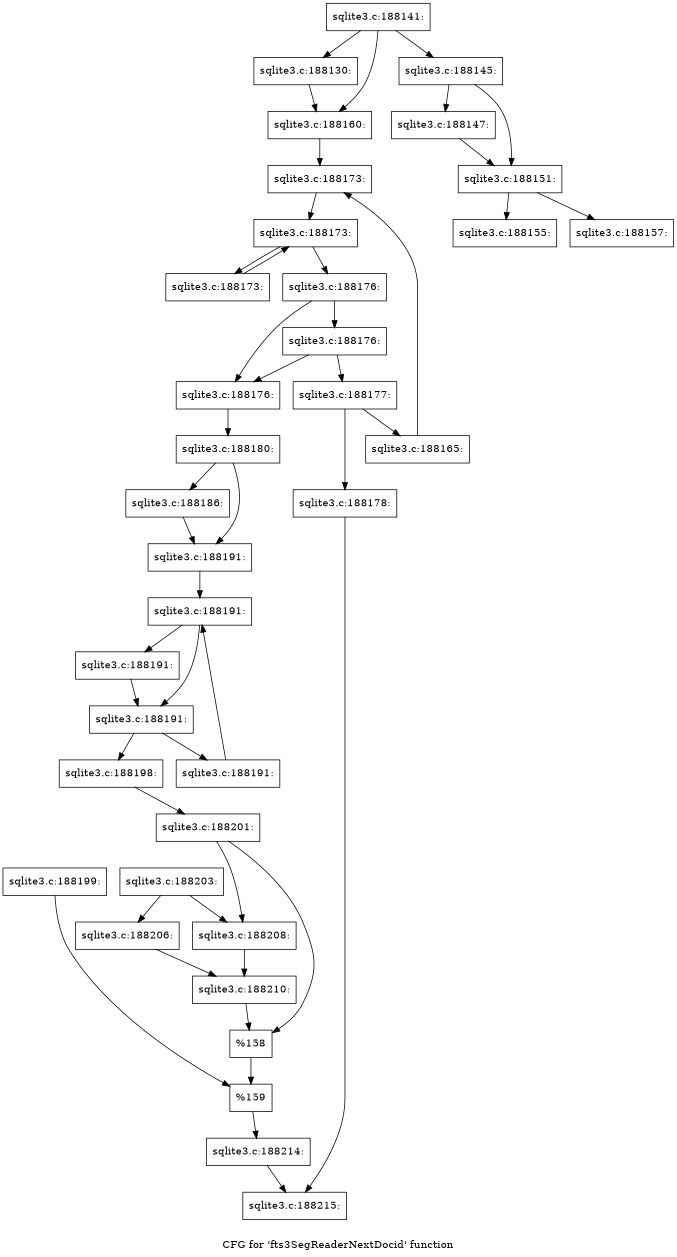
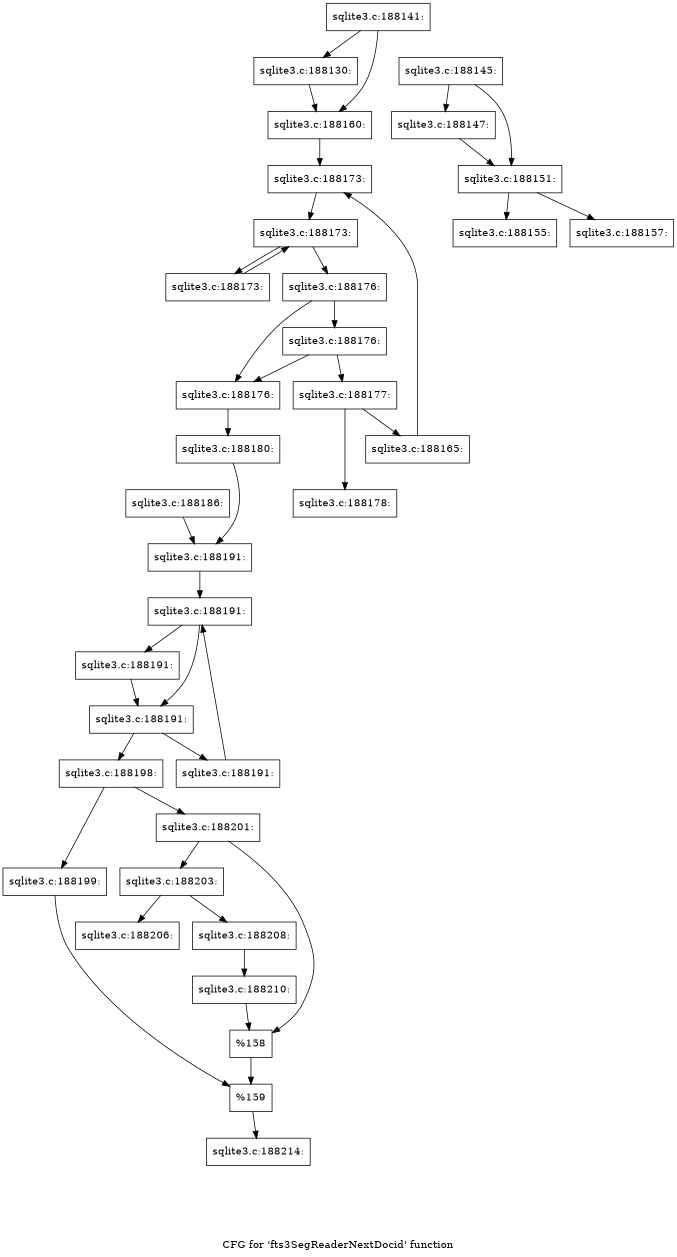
(412, 42) -> none
(205, 474) -> none
none -> (85, 824)
(233, 877) -> (192, 852)
(182, 961) -> none
(295, 1206) -> none
